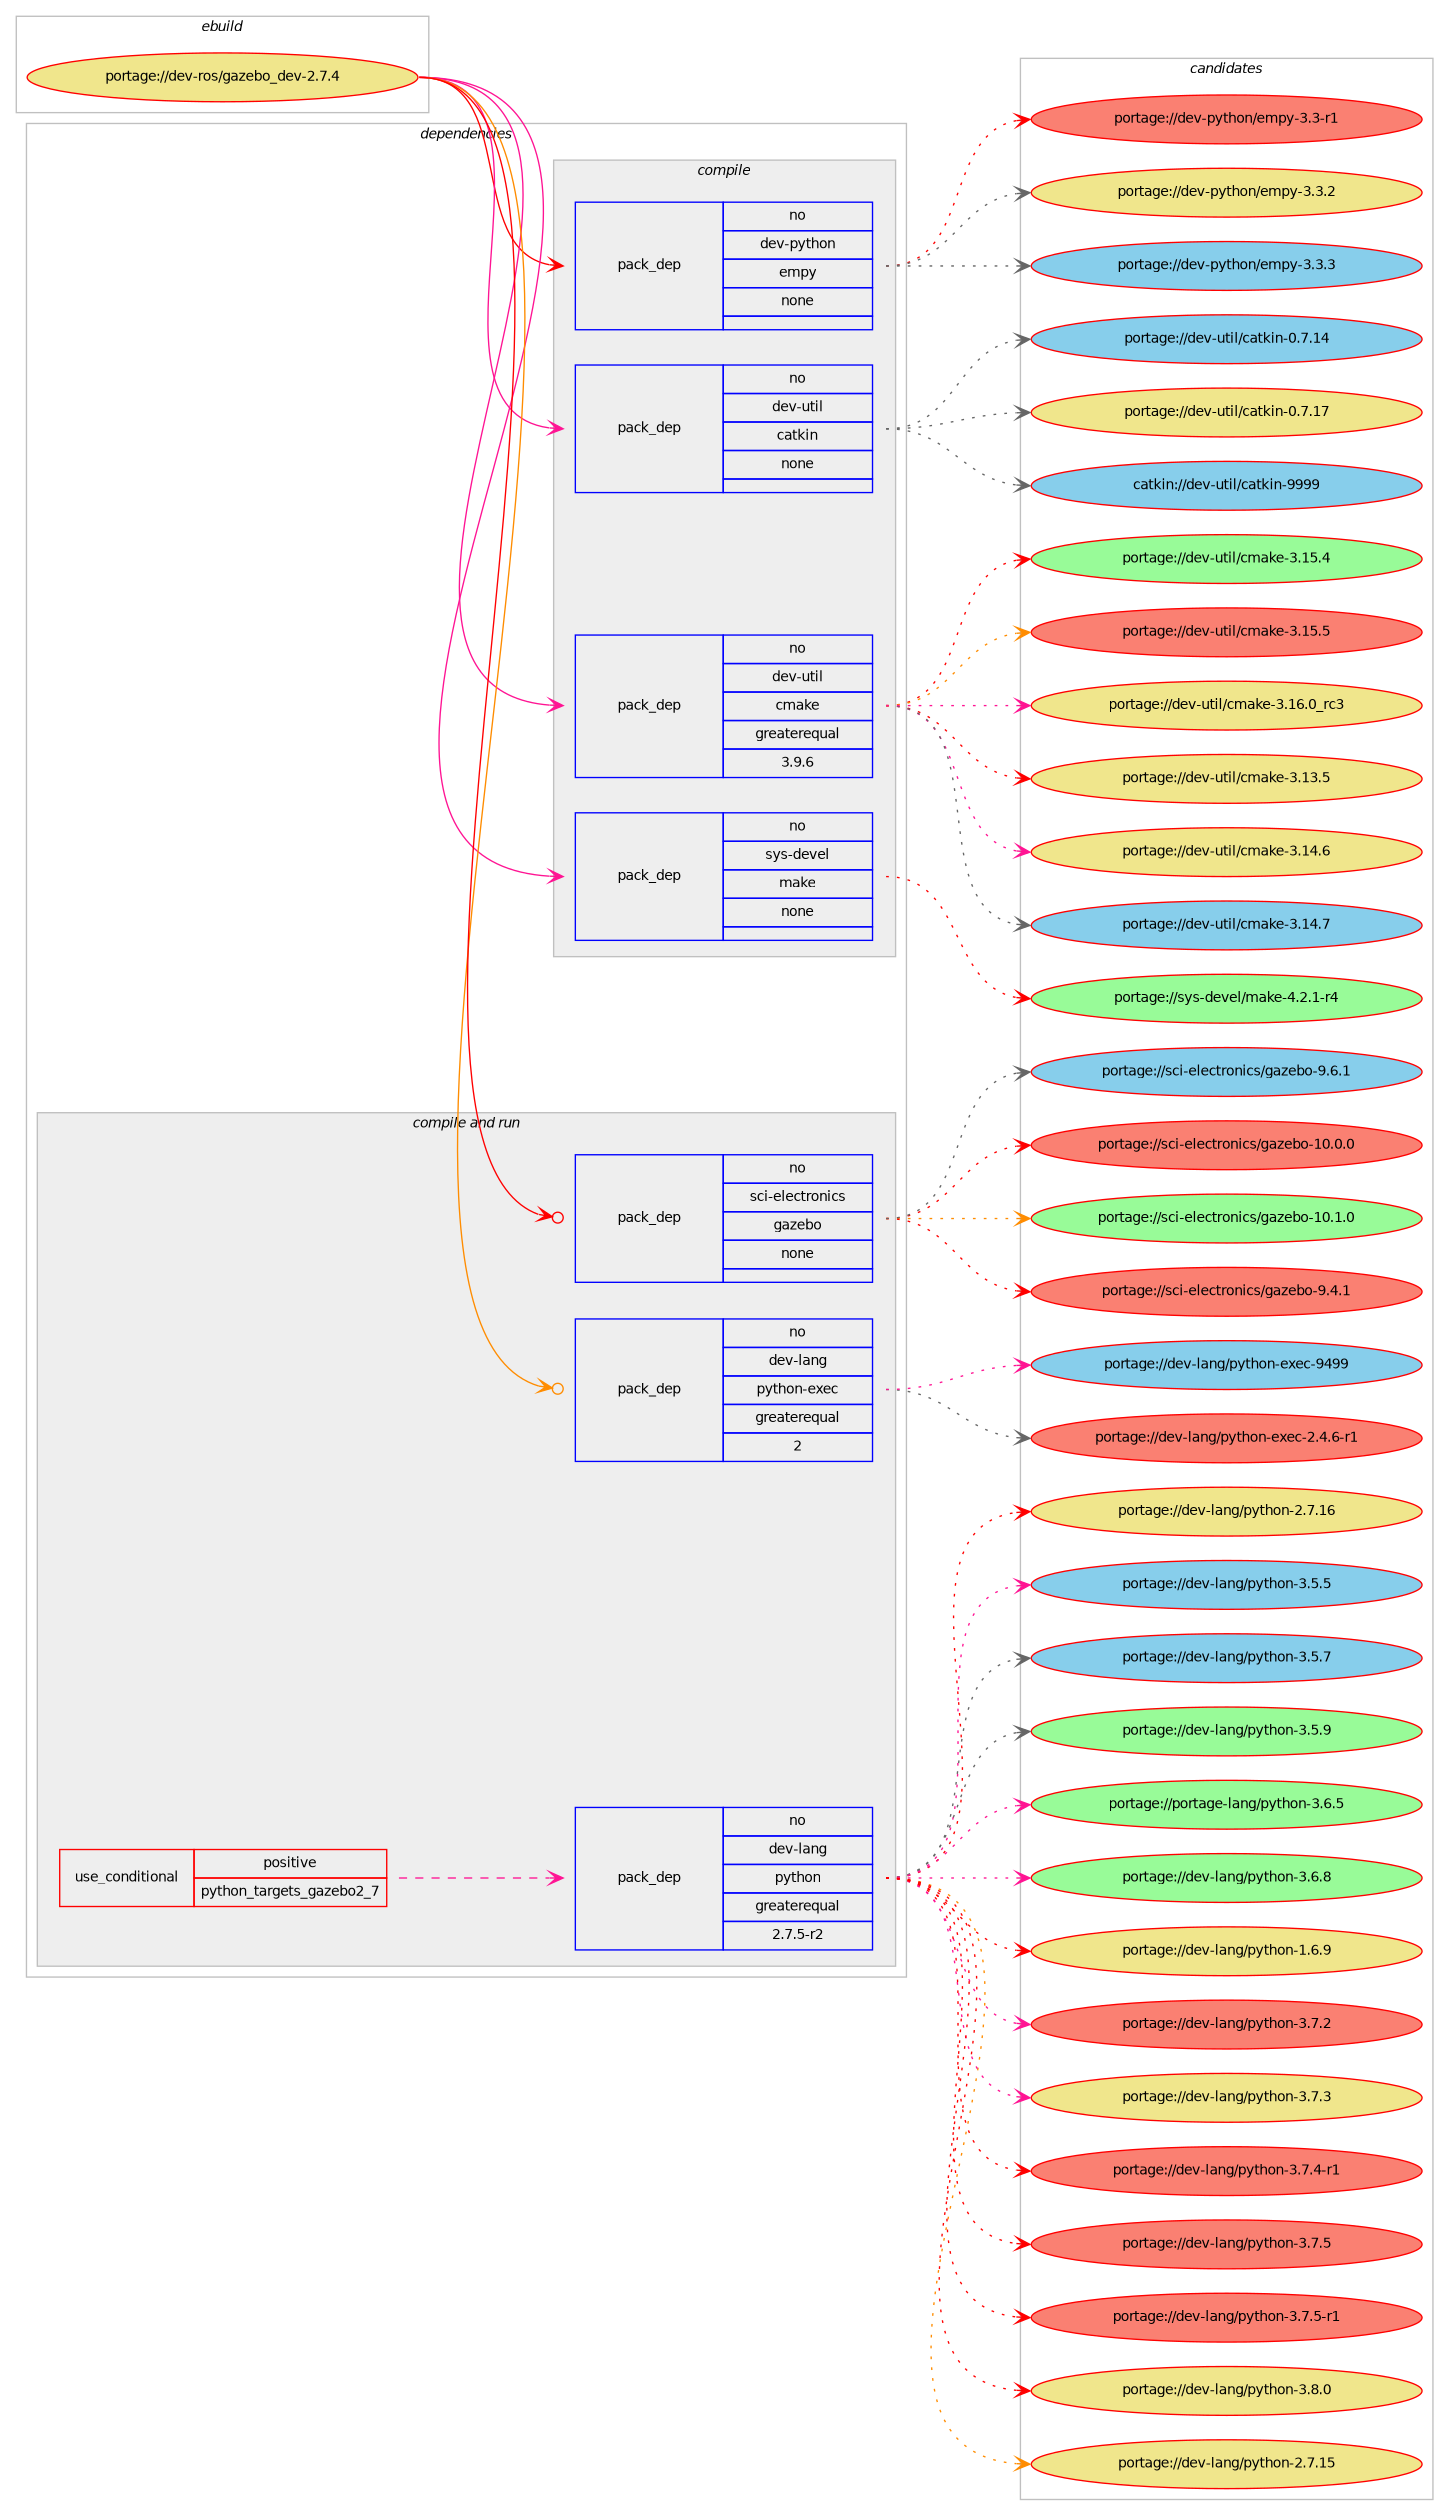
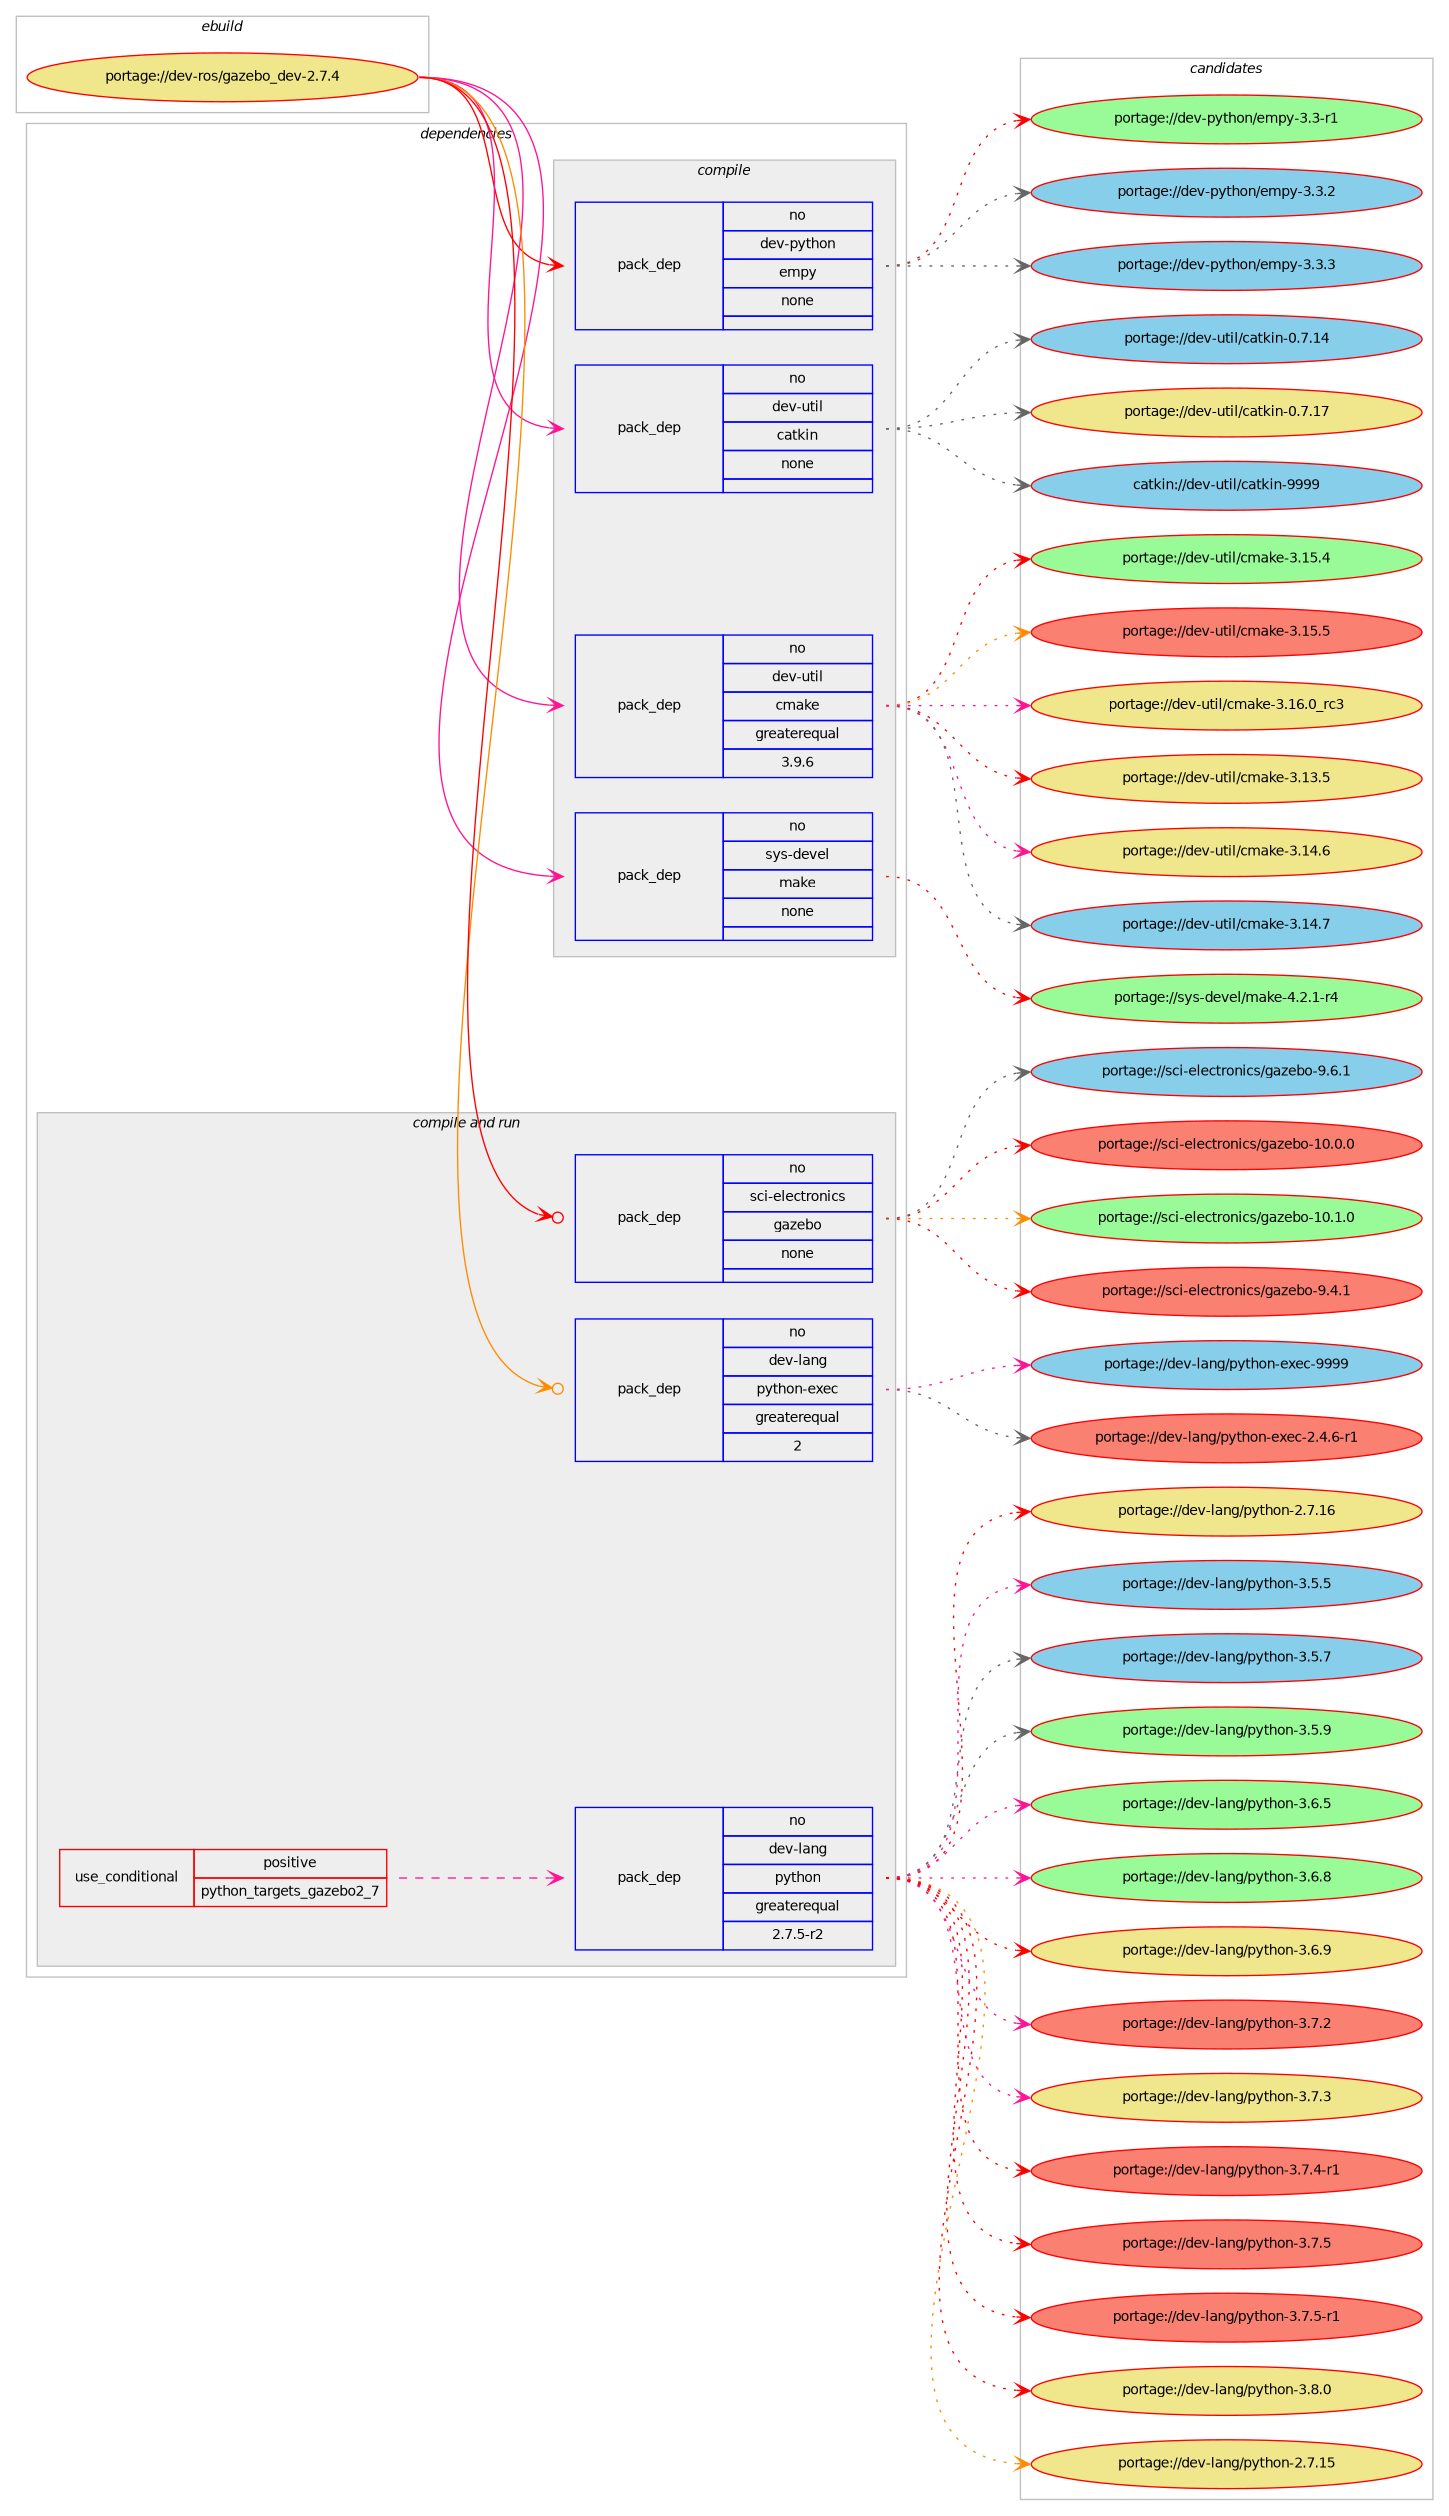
(1227, 119) -> (1227, 119)
(1227, 193) -> (1227, 193)
(1227, 1365) -> (1227, 1365)
(1227, 1805) -> (1227, 1805)
(1227, 1951) -> (1227, 1951)
